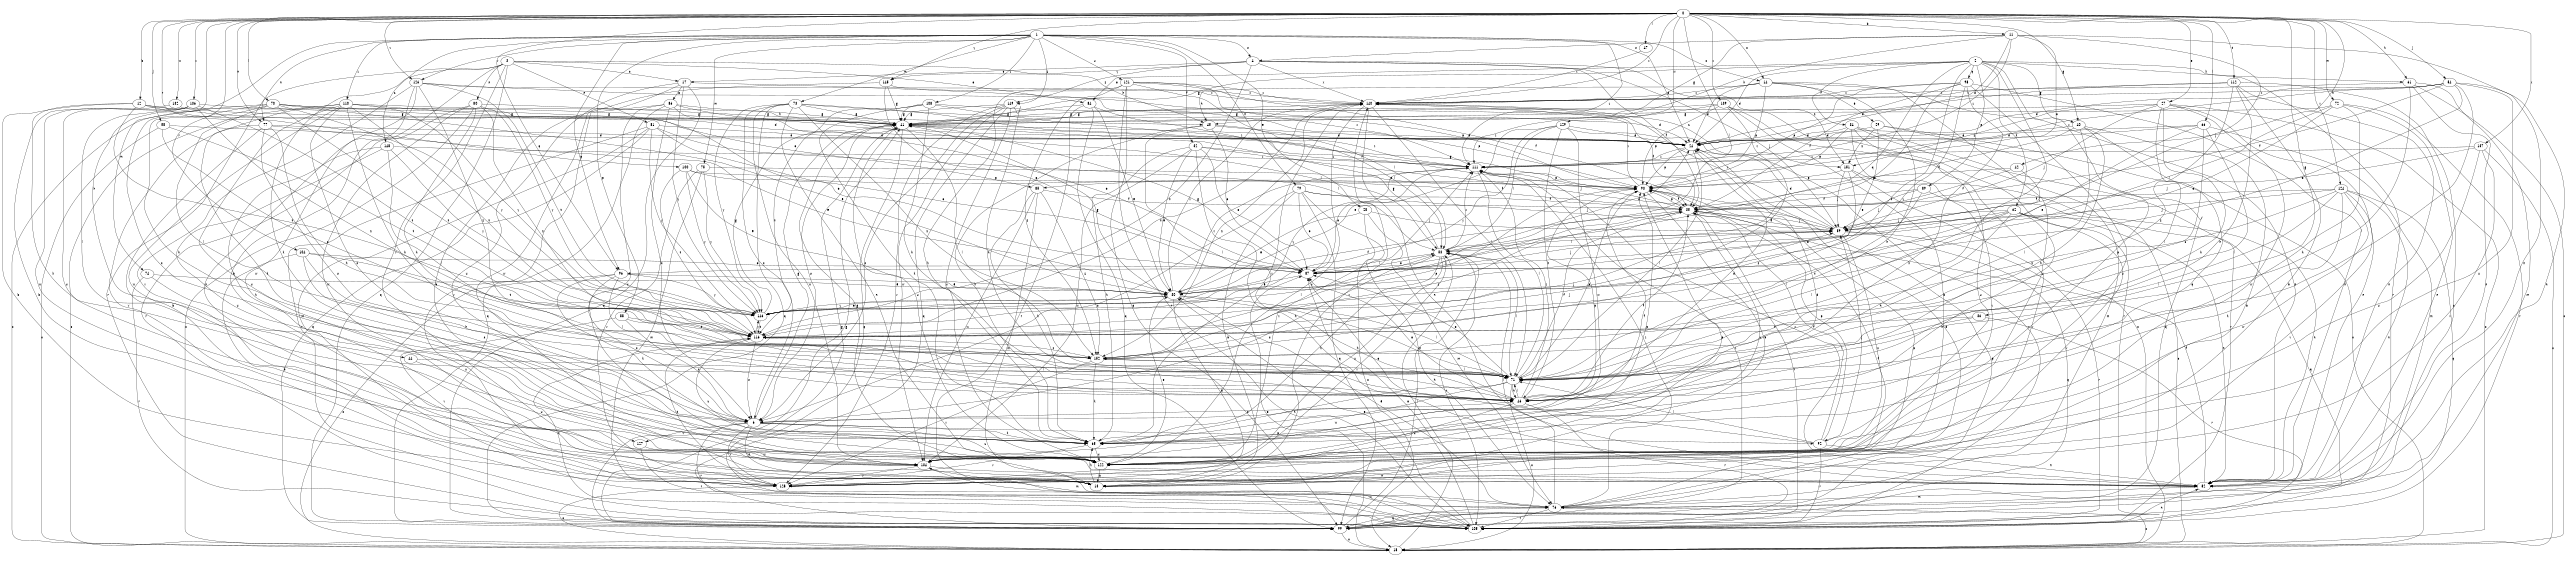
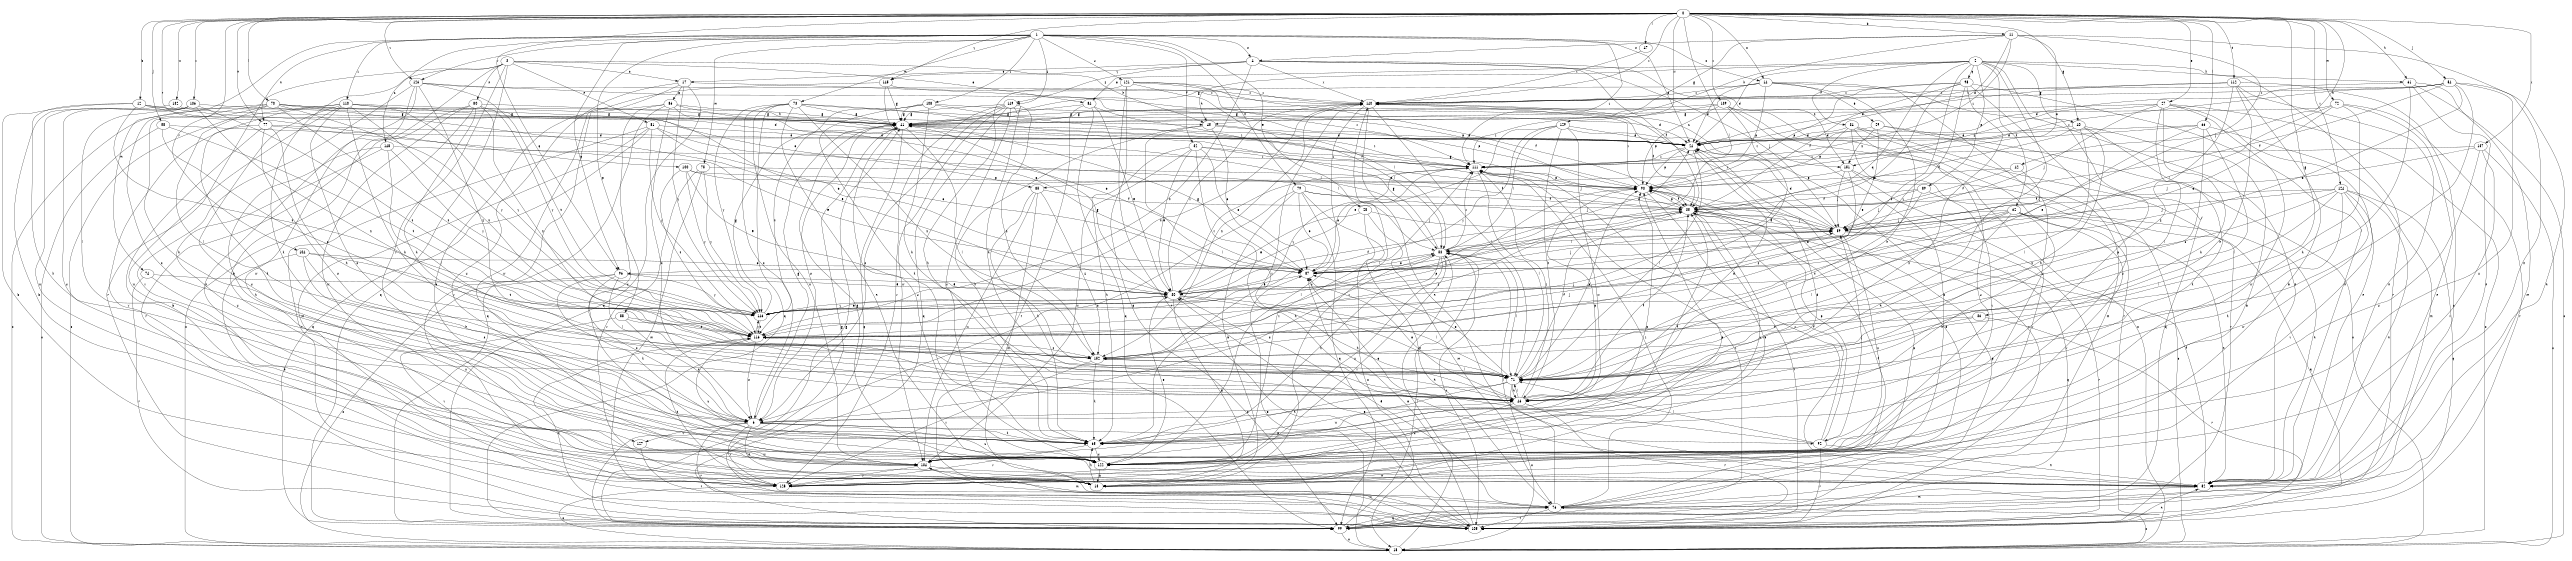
(1026, 197) -> (1006, 237)
(2193, 285) -> (2193, 285)
(411, 359) -> none
(1376, 413) -> (1466, 407)
